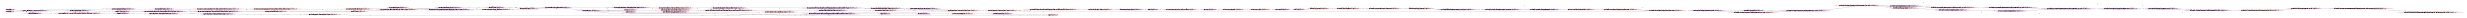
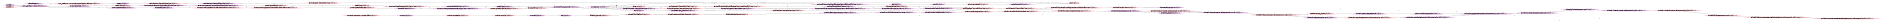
(10, 10) -> (10, 5)
(1153, 10) -> none
